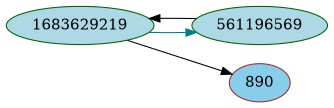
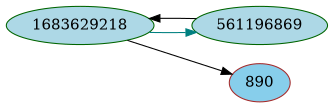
(80, 25) -> (80, 25)
(260, 25) -> (260, 25)
